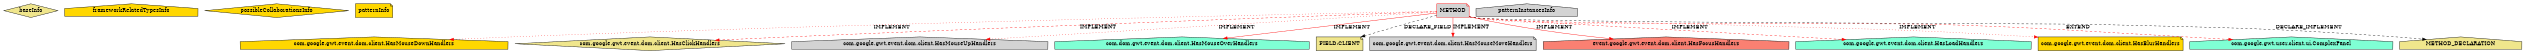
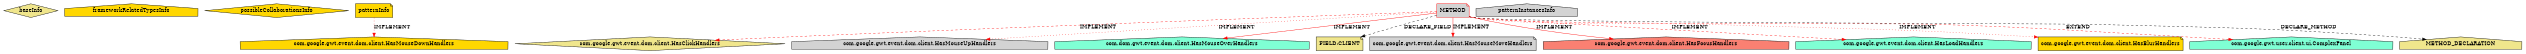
(945, 23) -> (374, 25)
(2309, 27) -> (2309, 27)
(1666, 44) -> (1666, 44)
